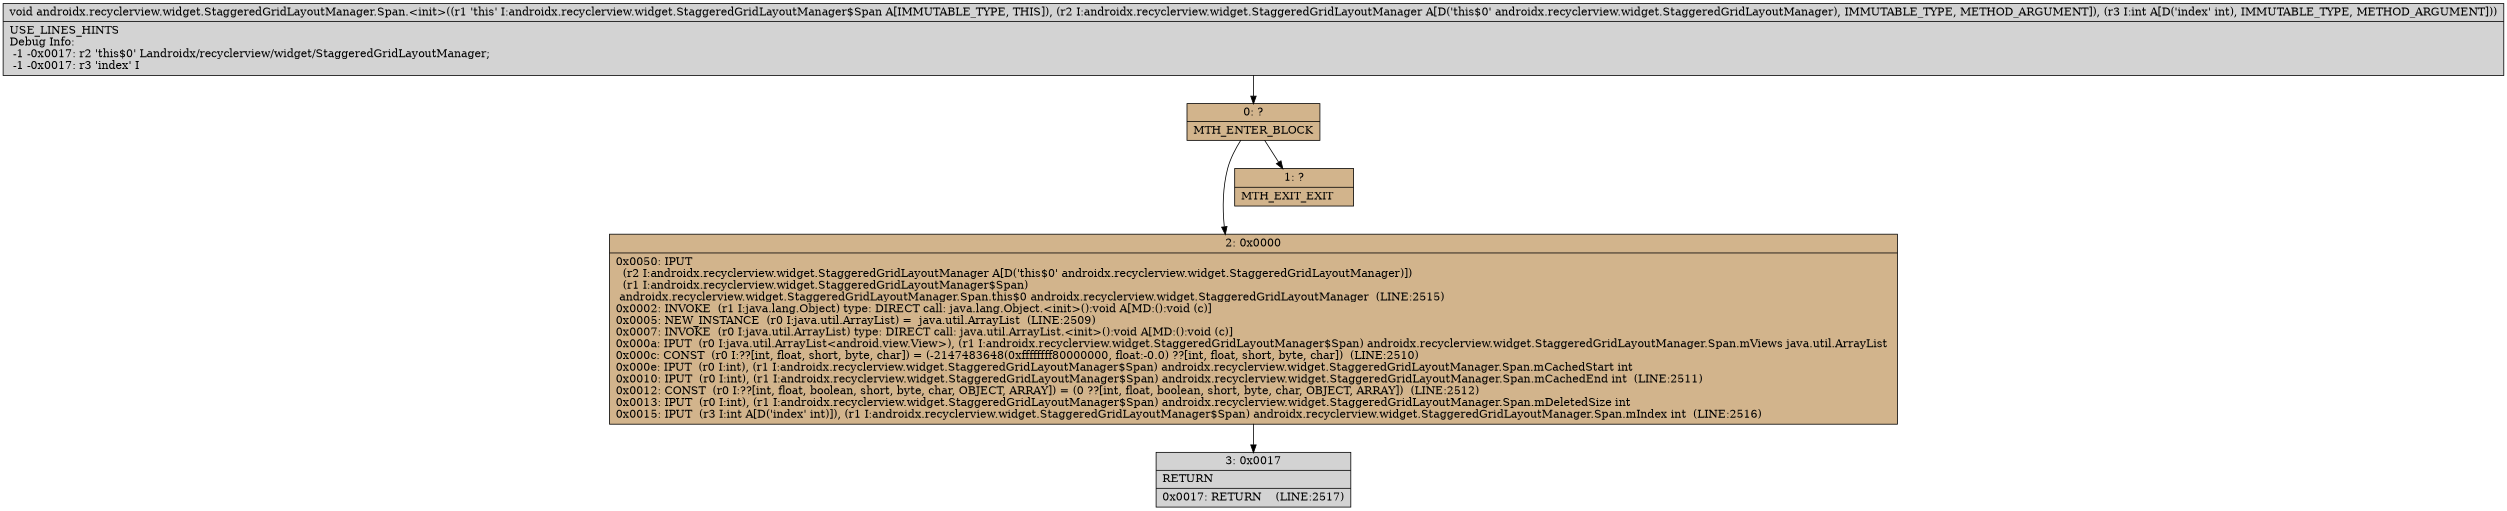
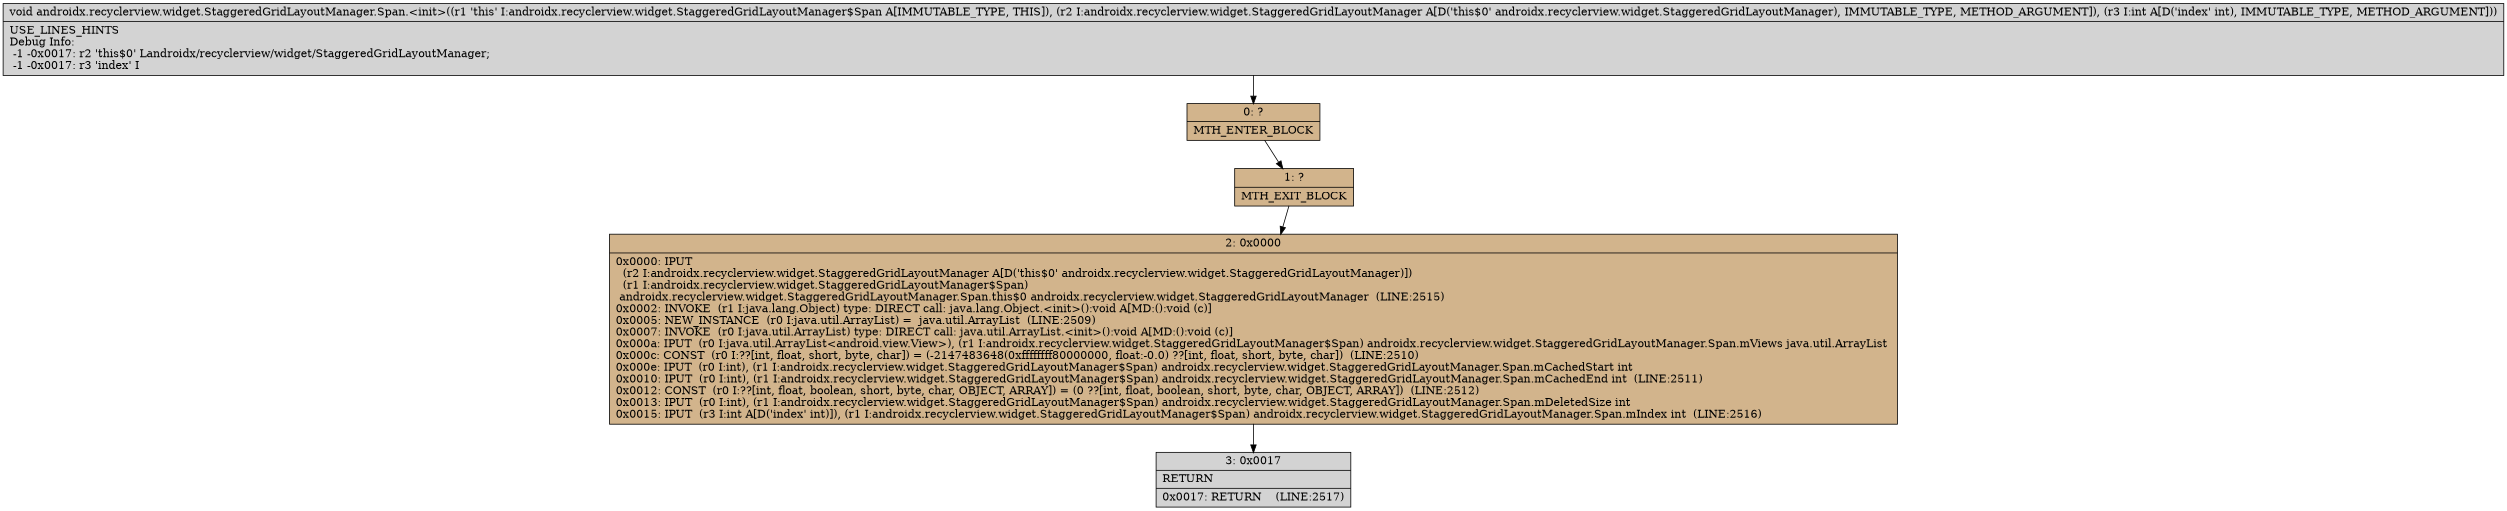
(1225, 182) -> (1286, 216)
(1287, 196) -> (1294, 196)
(658, 262) -> (658, 262)
